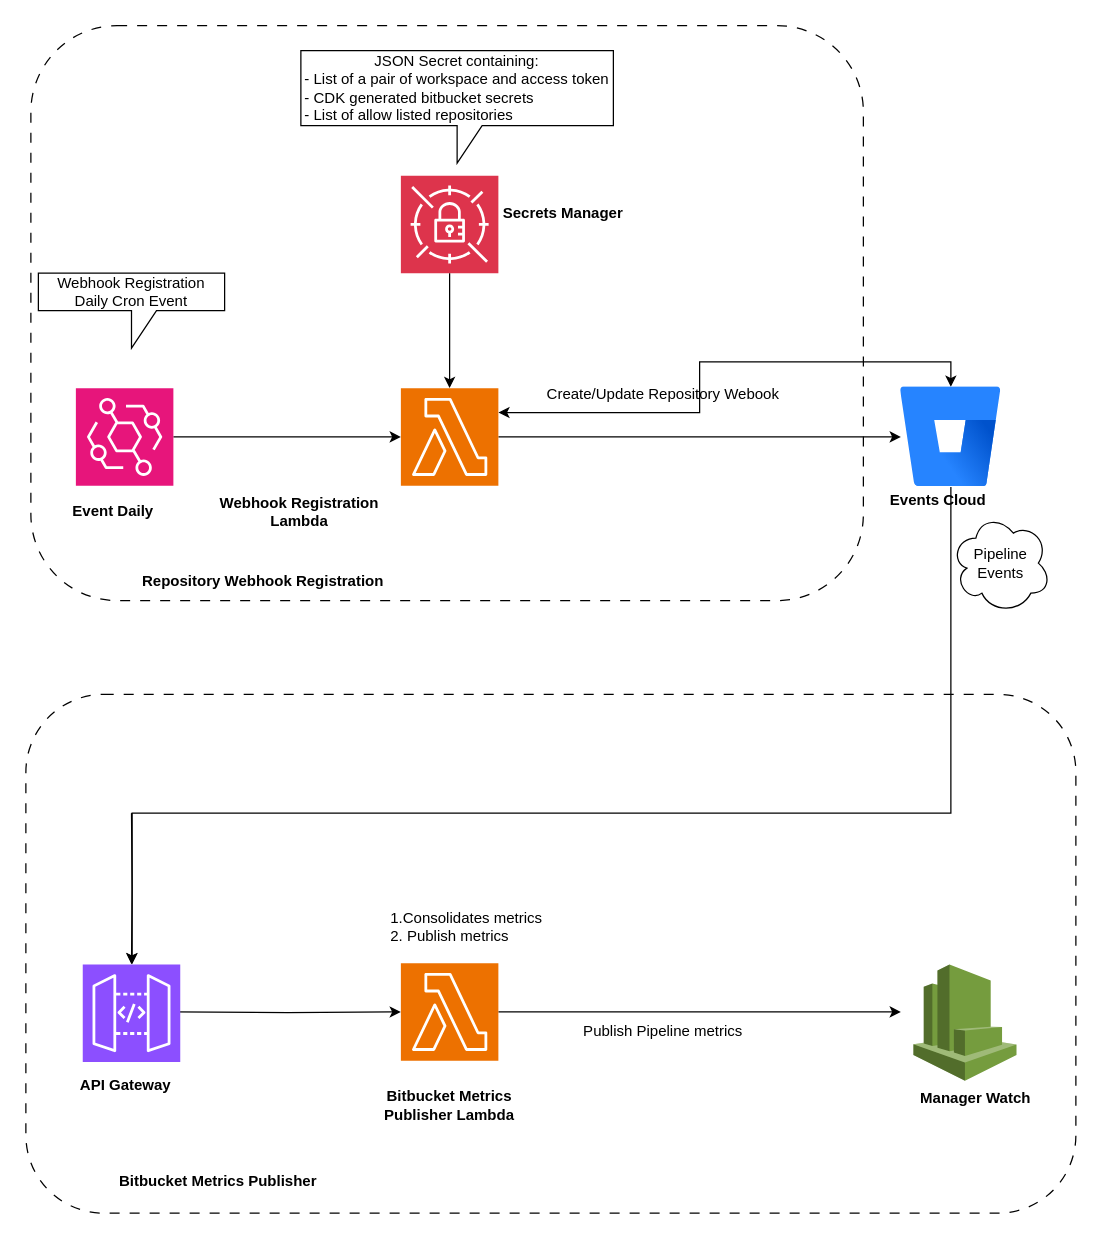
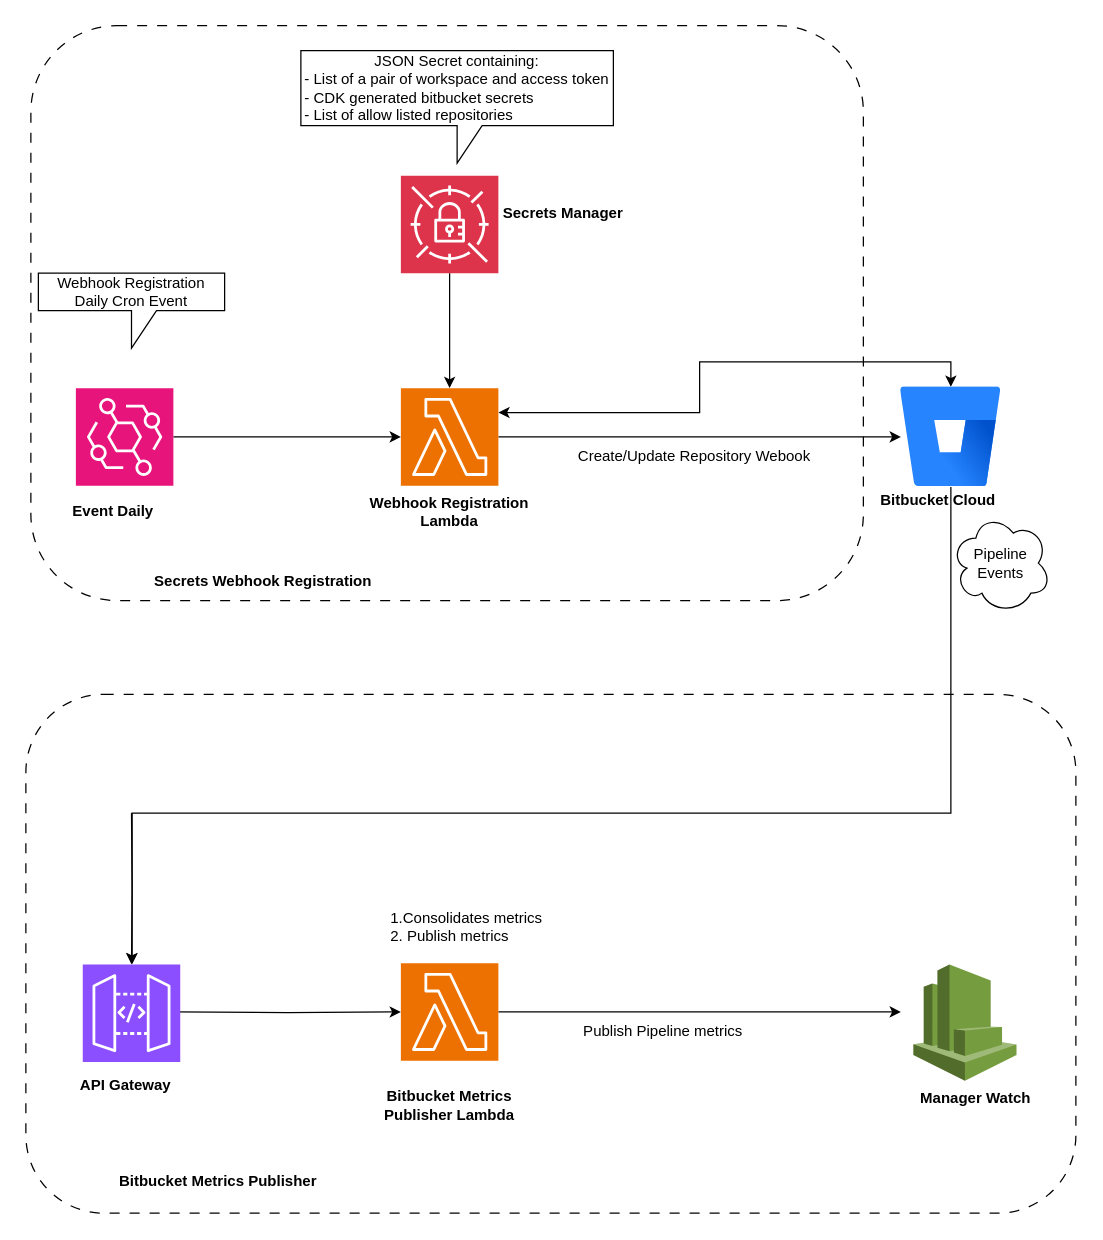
(663, 394) -> (694, 457)
(938, 501) -> (938, 501)
(299, 512) -> (449, 512)
(263, 582) -> (263, 582)
